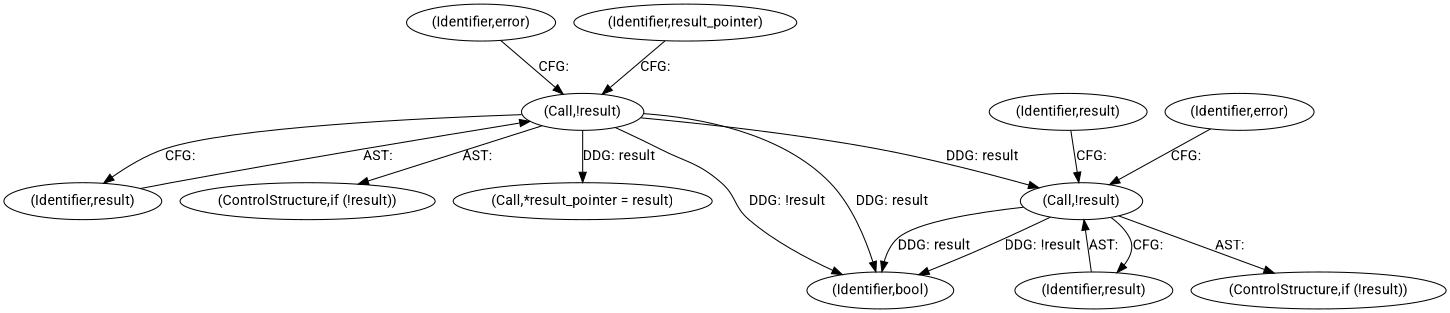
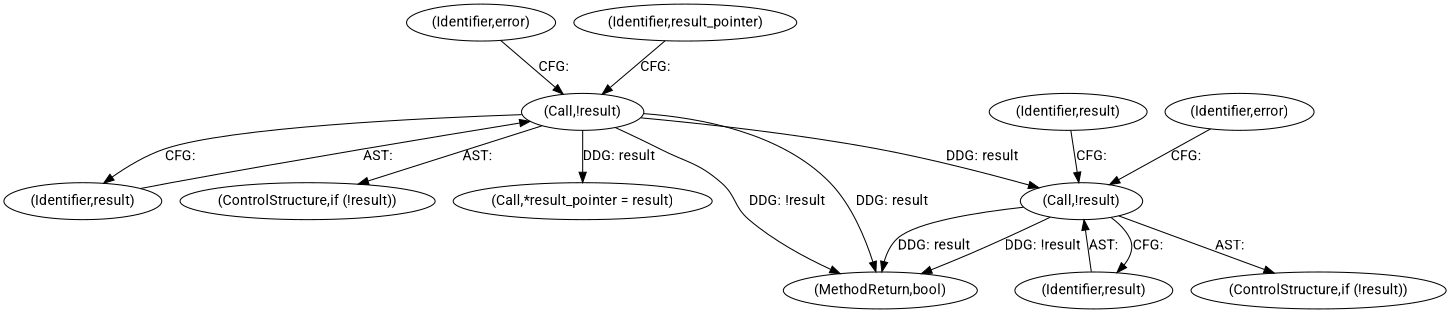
(880, 290) -> (880, 290)
